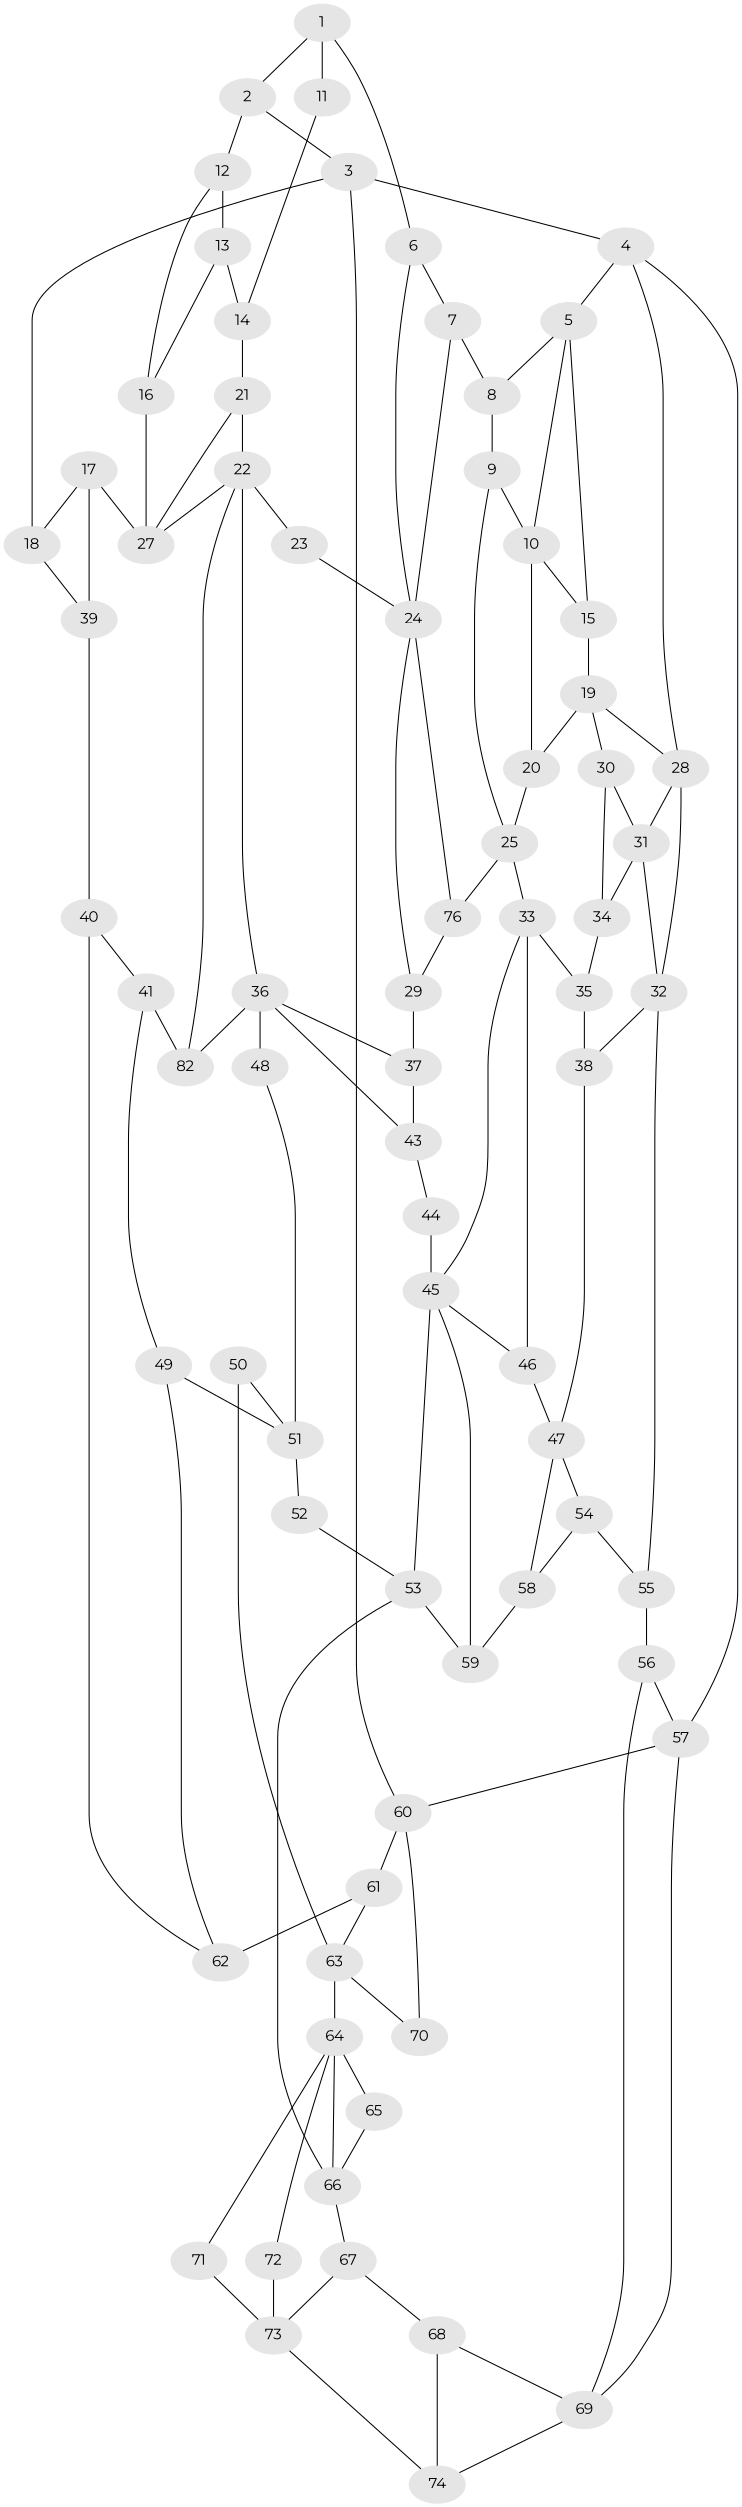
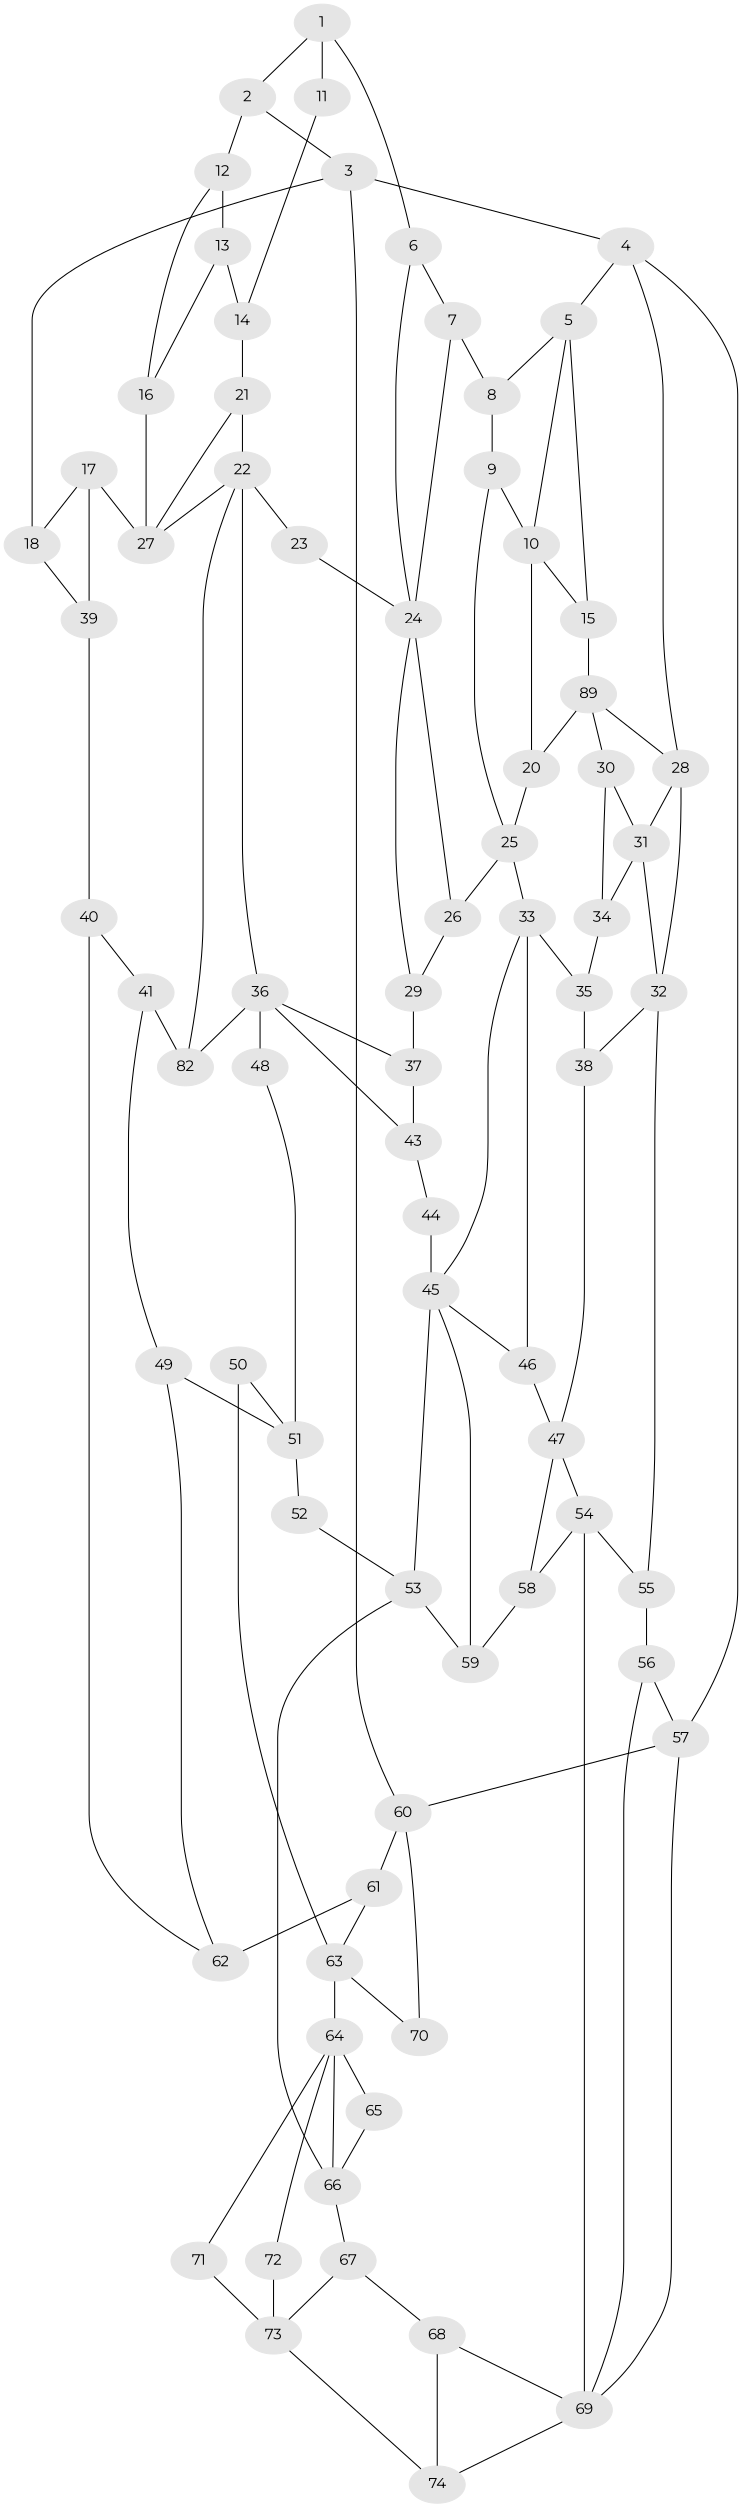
(589, 694) -> (589, 694)
(453, 918) -> (453, 918)
none -> (584, 1962)
